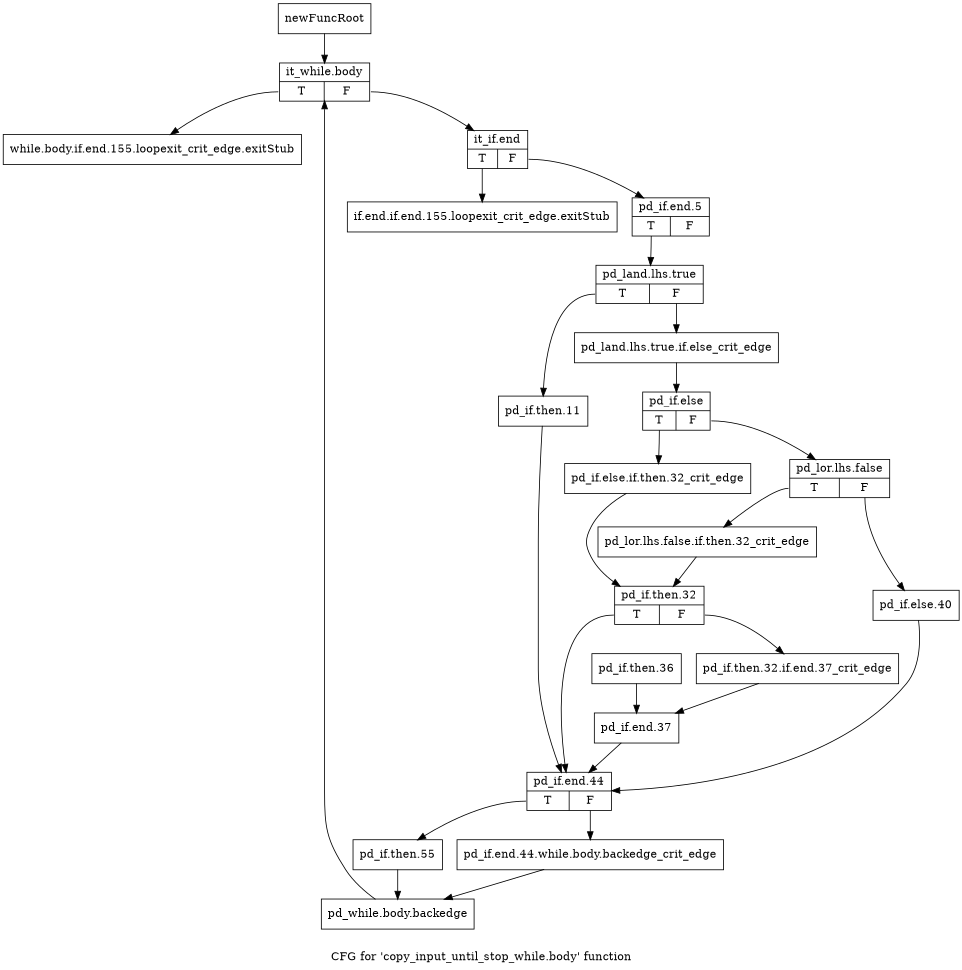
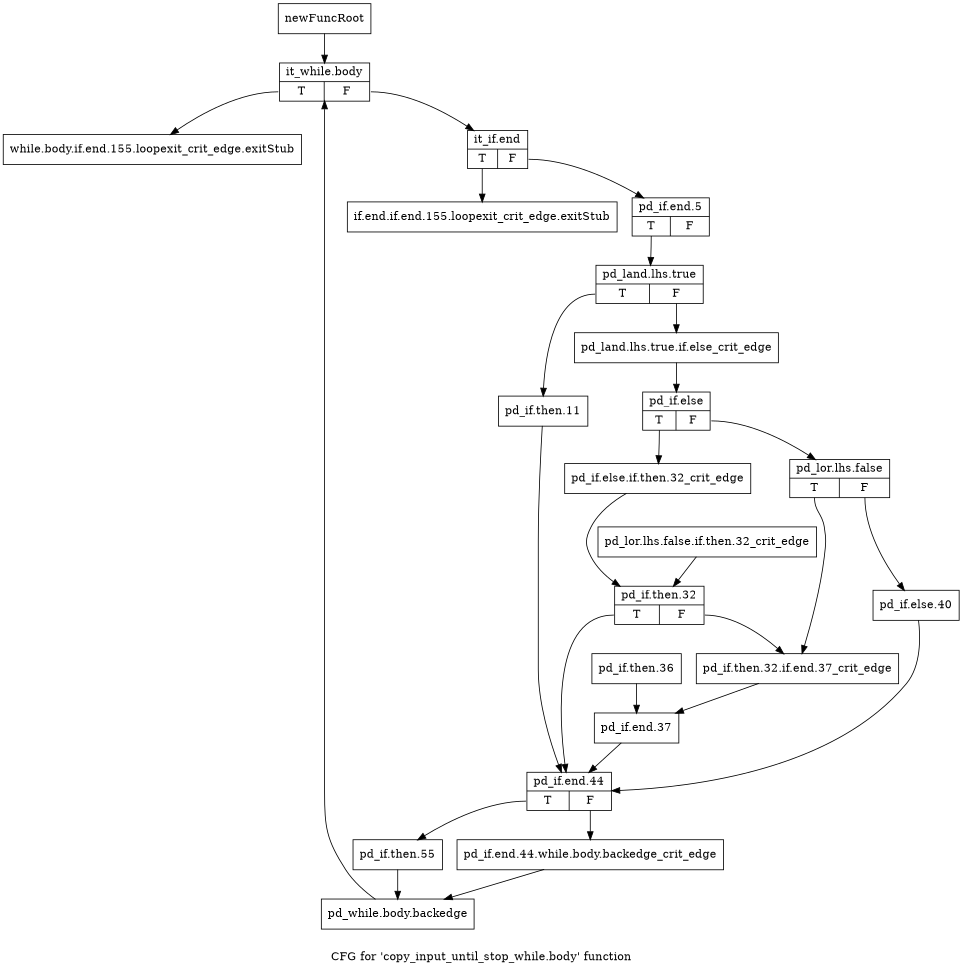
(758, 502) -> (822, 572)
